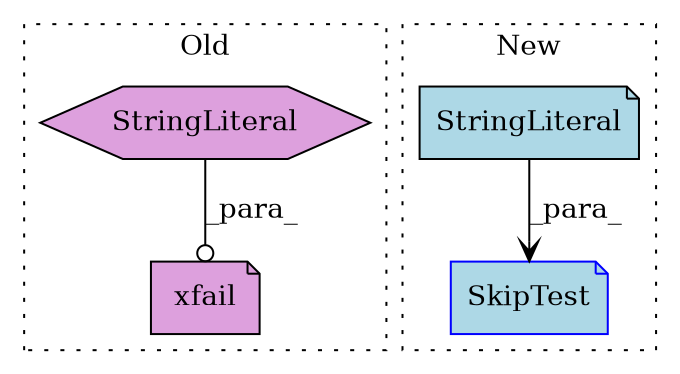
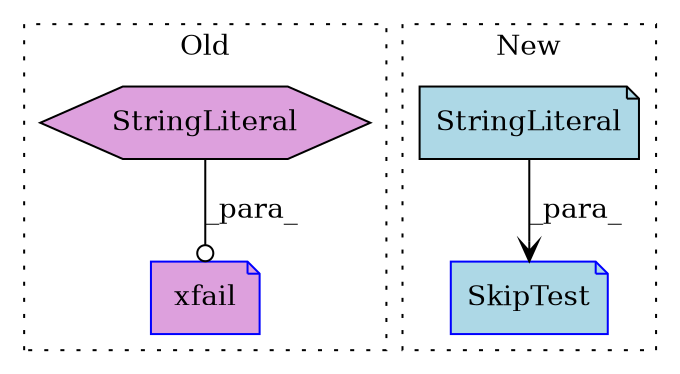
(205, 298) -> (205, 298)
